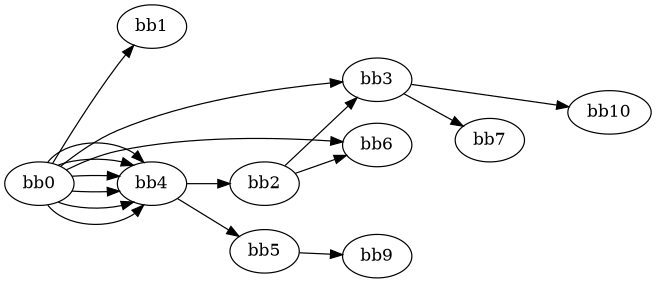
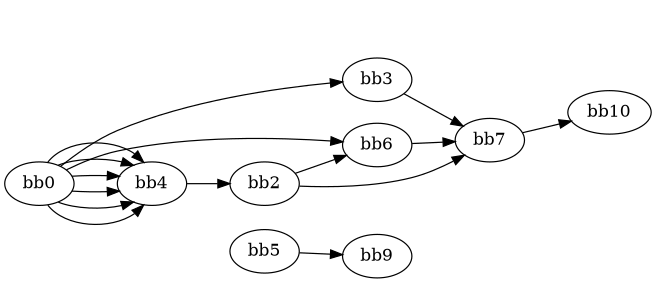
(152, 27) -> none
(484, 95) -> (541, 128)
(320, 133) -> (378, 184)
none -> (427, 143)
(203, 214) -> none
